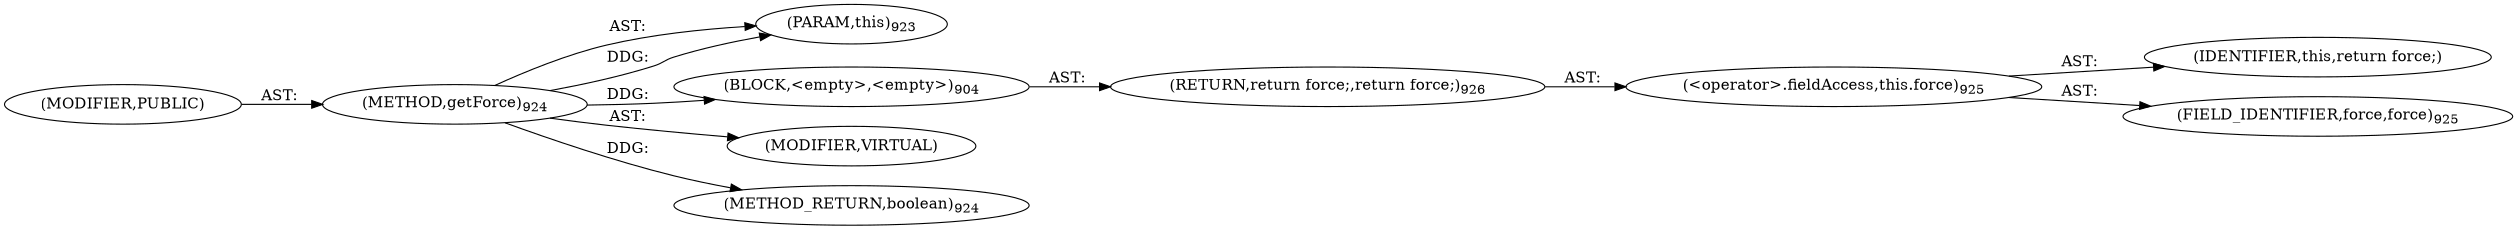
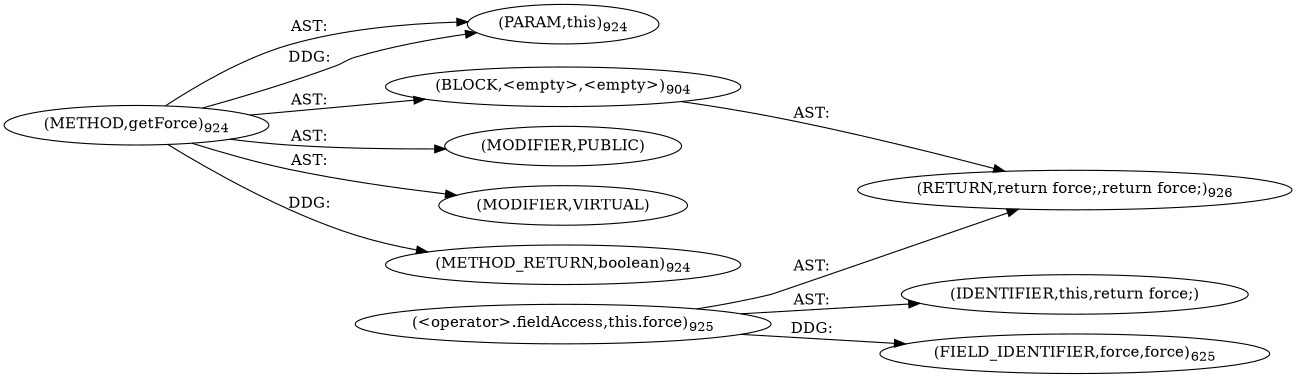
(904, 23) -> (615, 23)
(1580, 87) -> (854, 266)
(2082, 92) -> (814, 329)
(630, 95) -> (312, 101)
(277, 104) -> (332, 147)
(2446, 115) -> (1203, 352)
